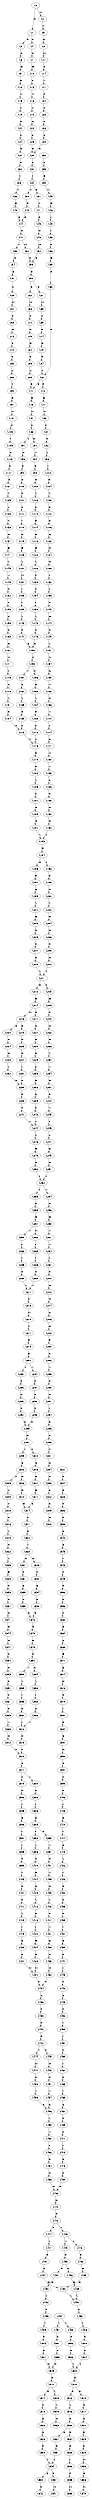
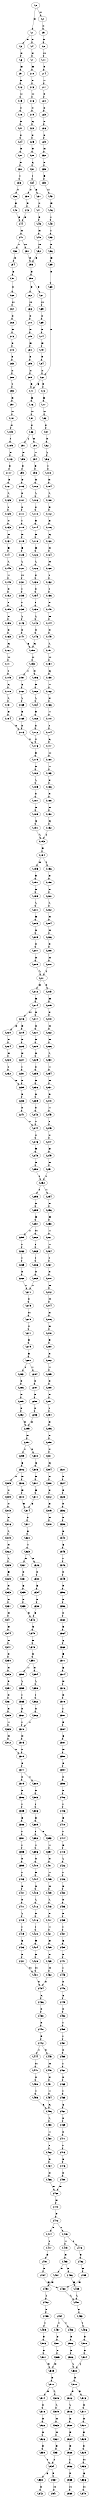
(38, 148) -> (44, 148)
(63, 2432) -> (56, 2431)
